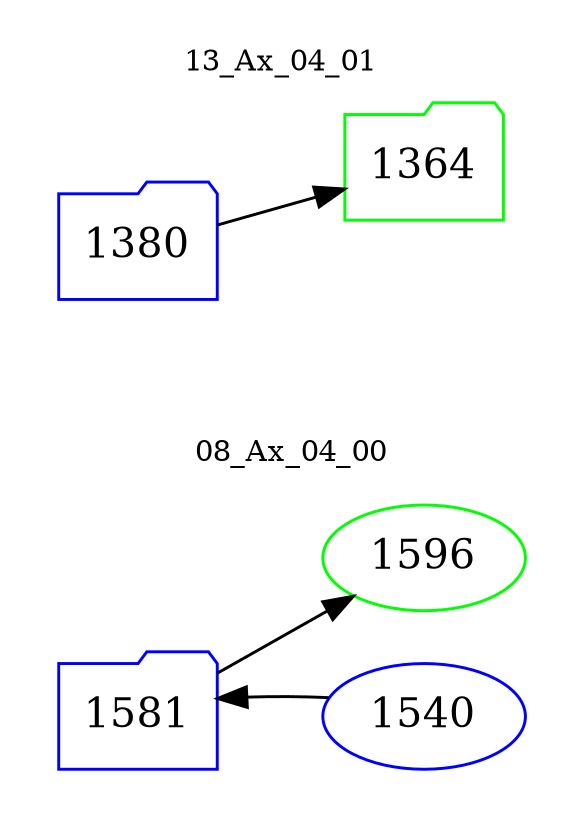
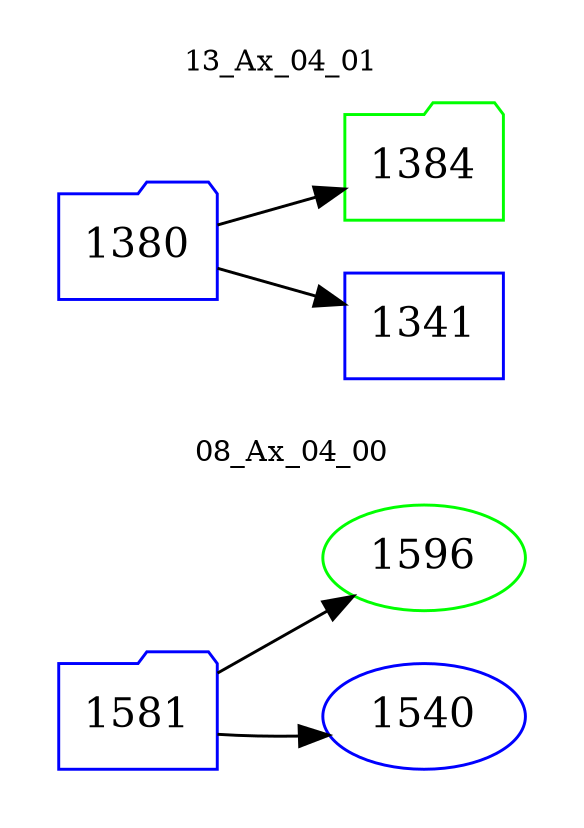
(424, 167) -> (424, 167)
none -> (424, 326)
(288, 697) -> (258, 736)
